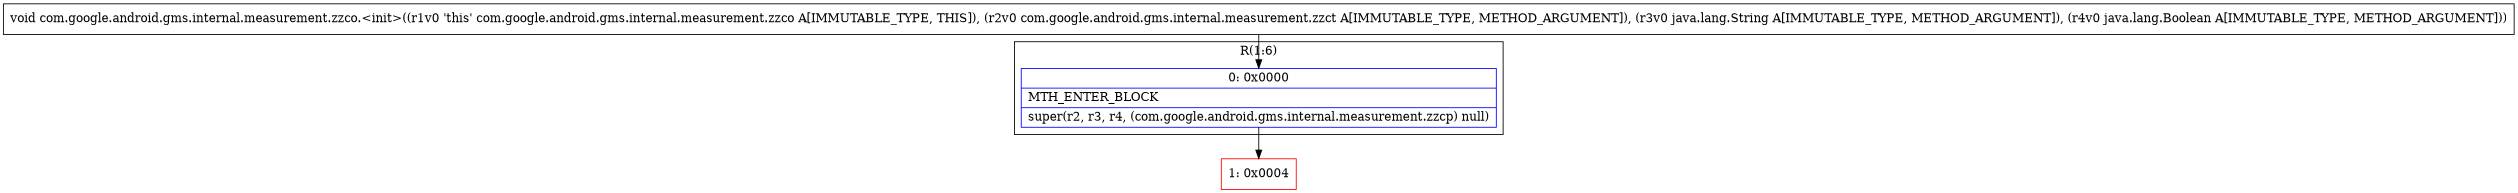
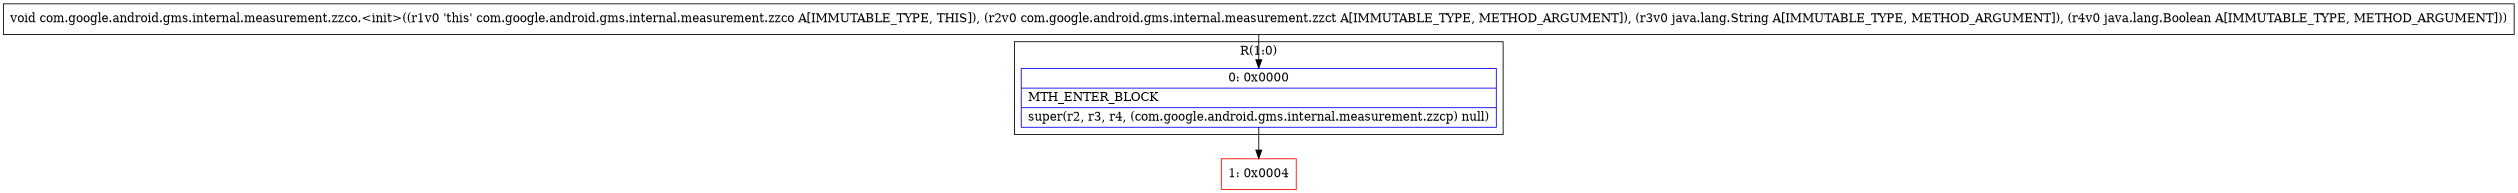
(1259, 52) -> (1259, 52)
